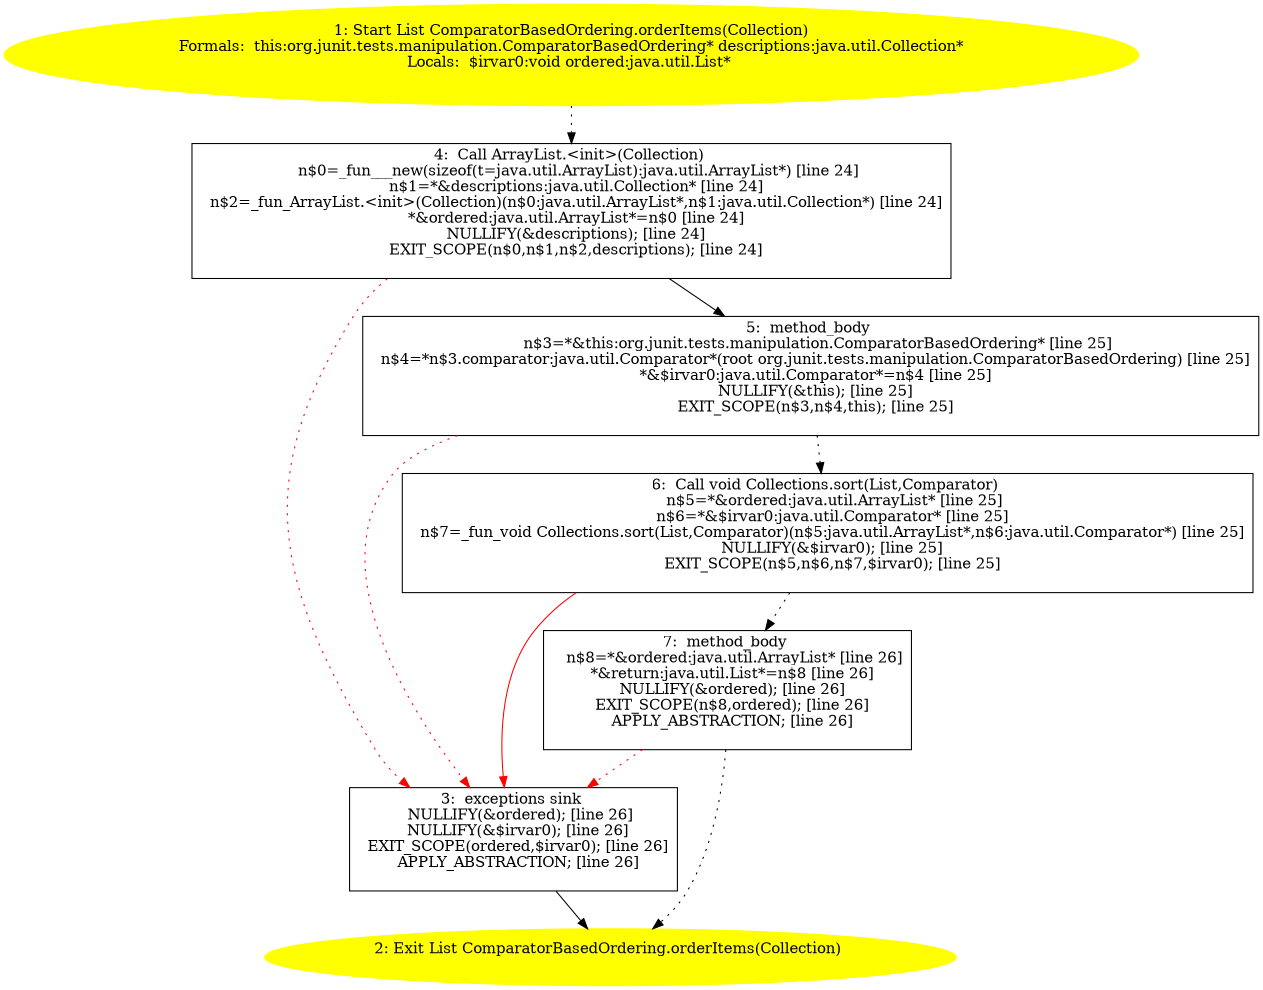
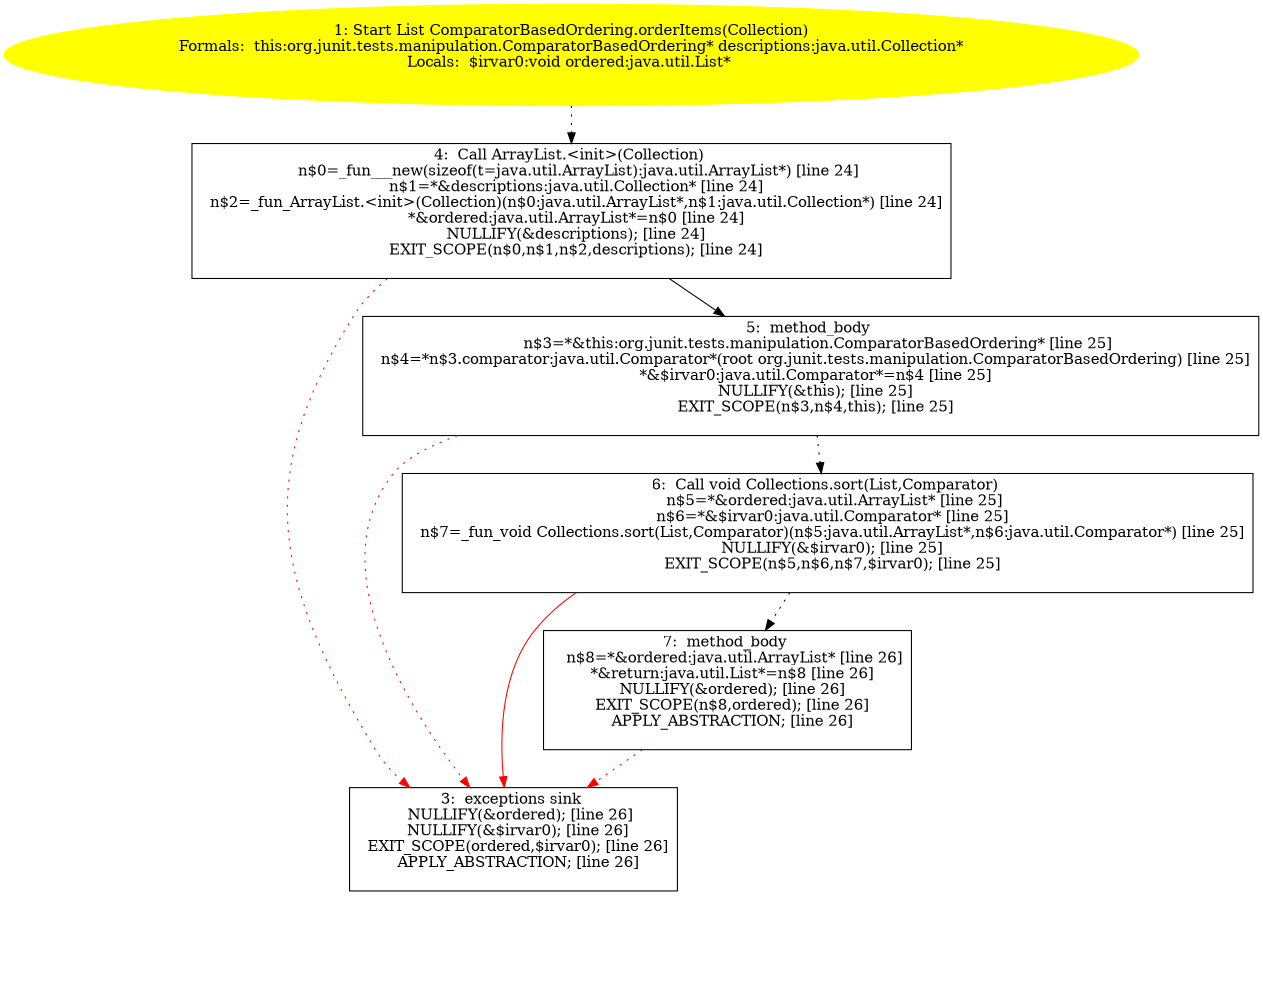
(610, 957) -> none
